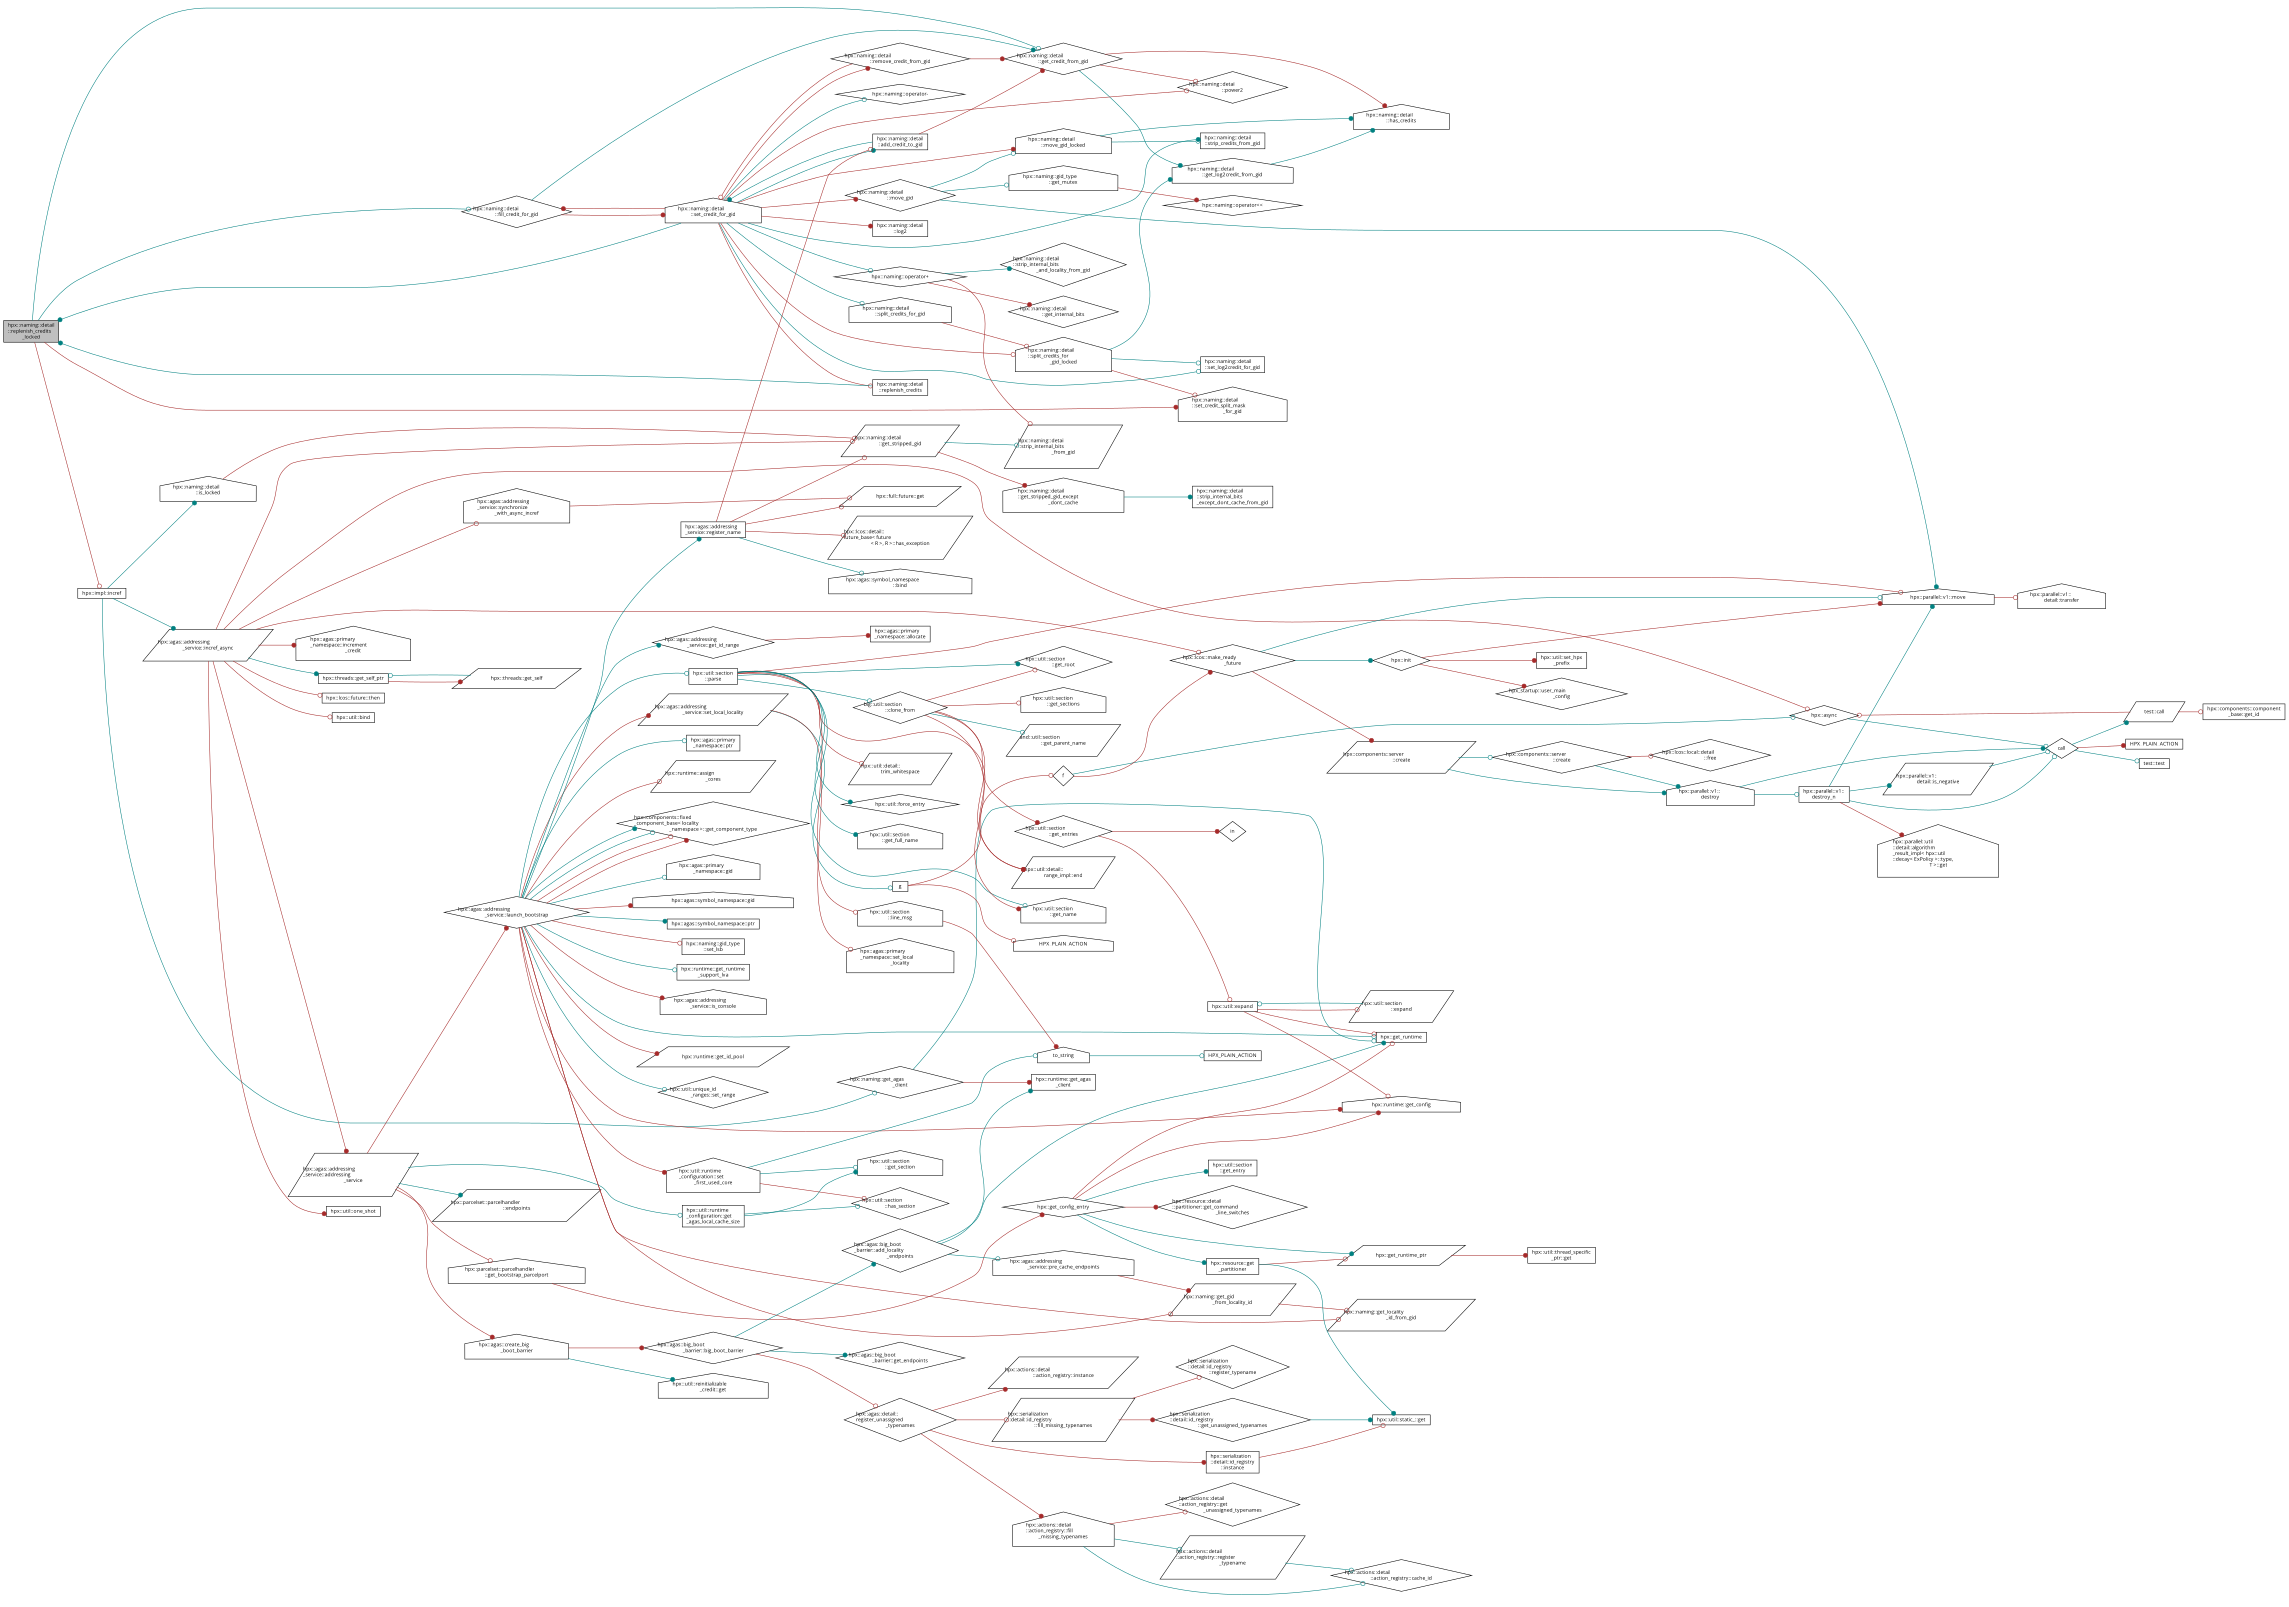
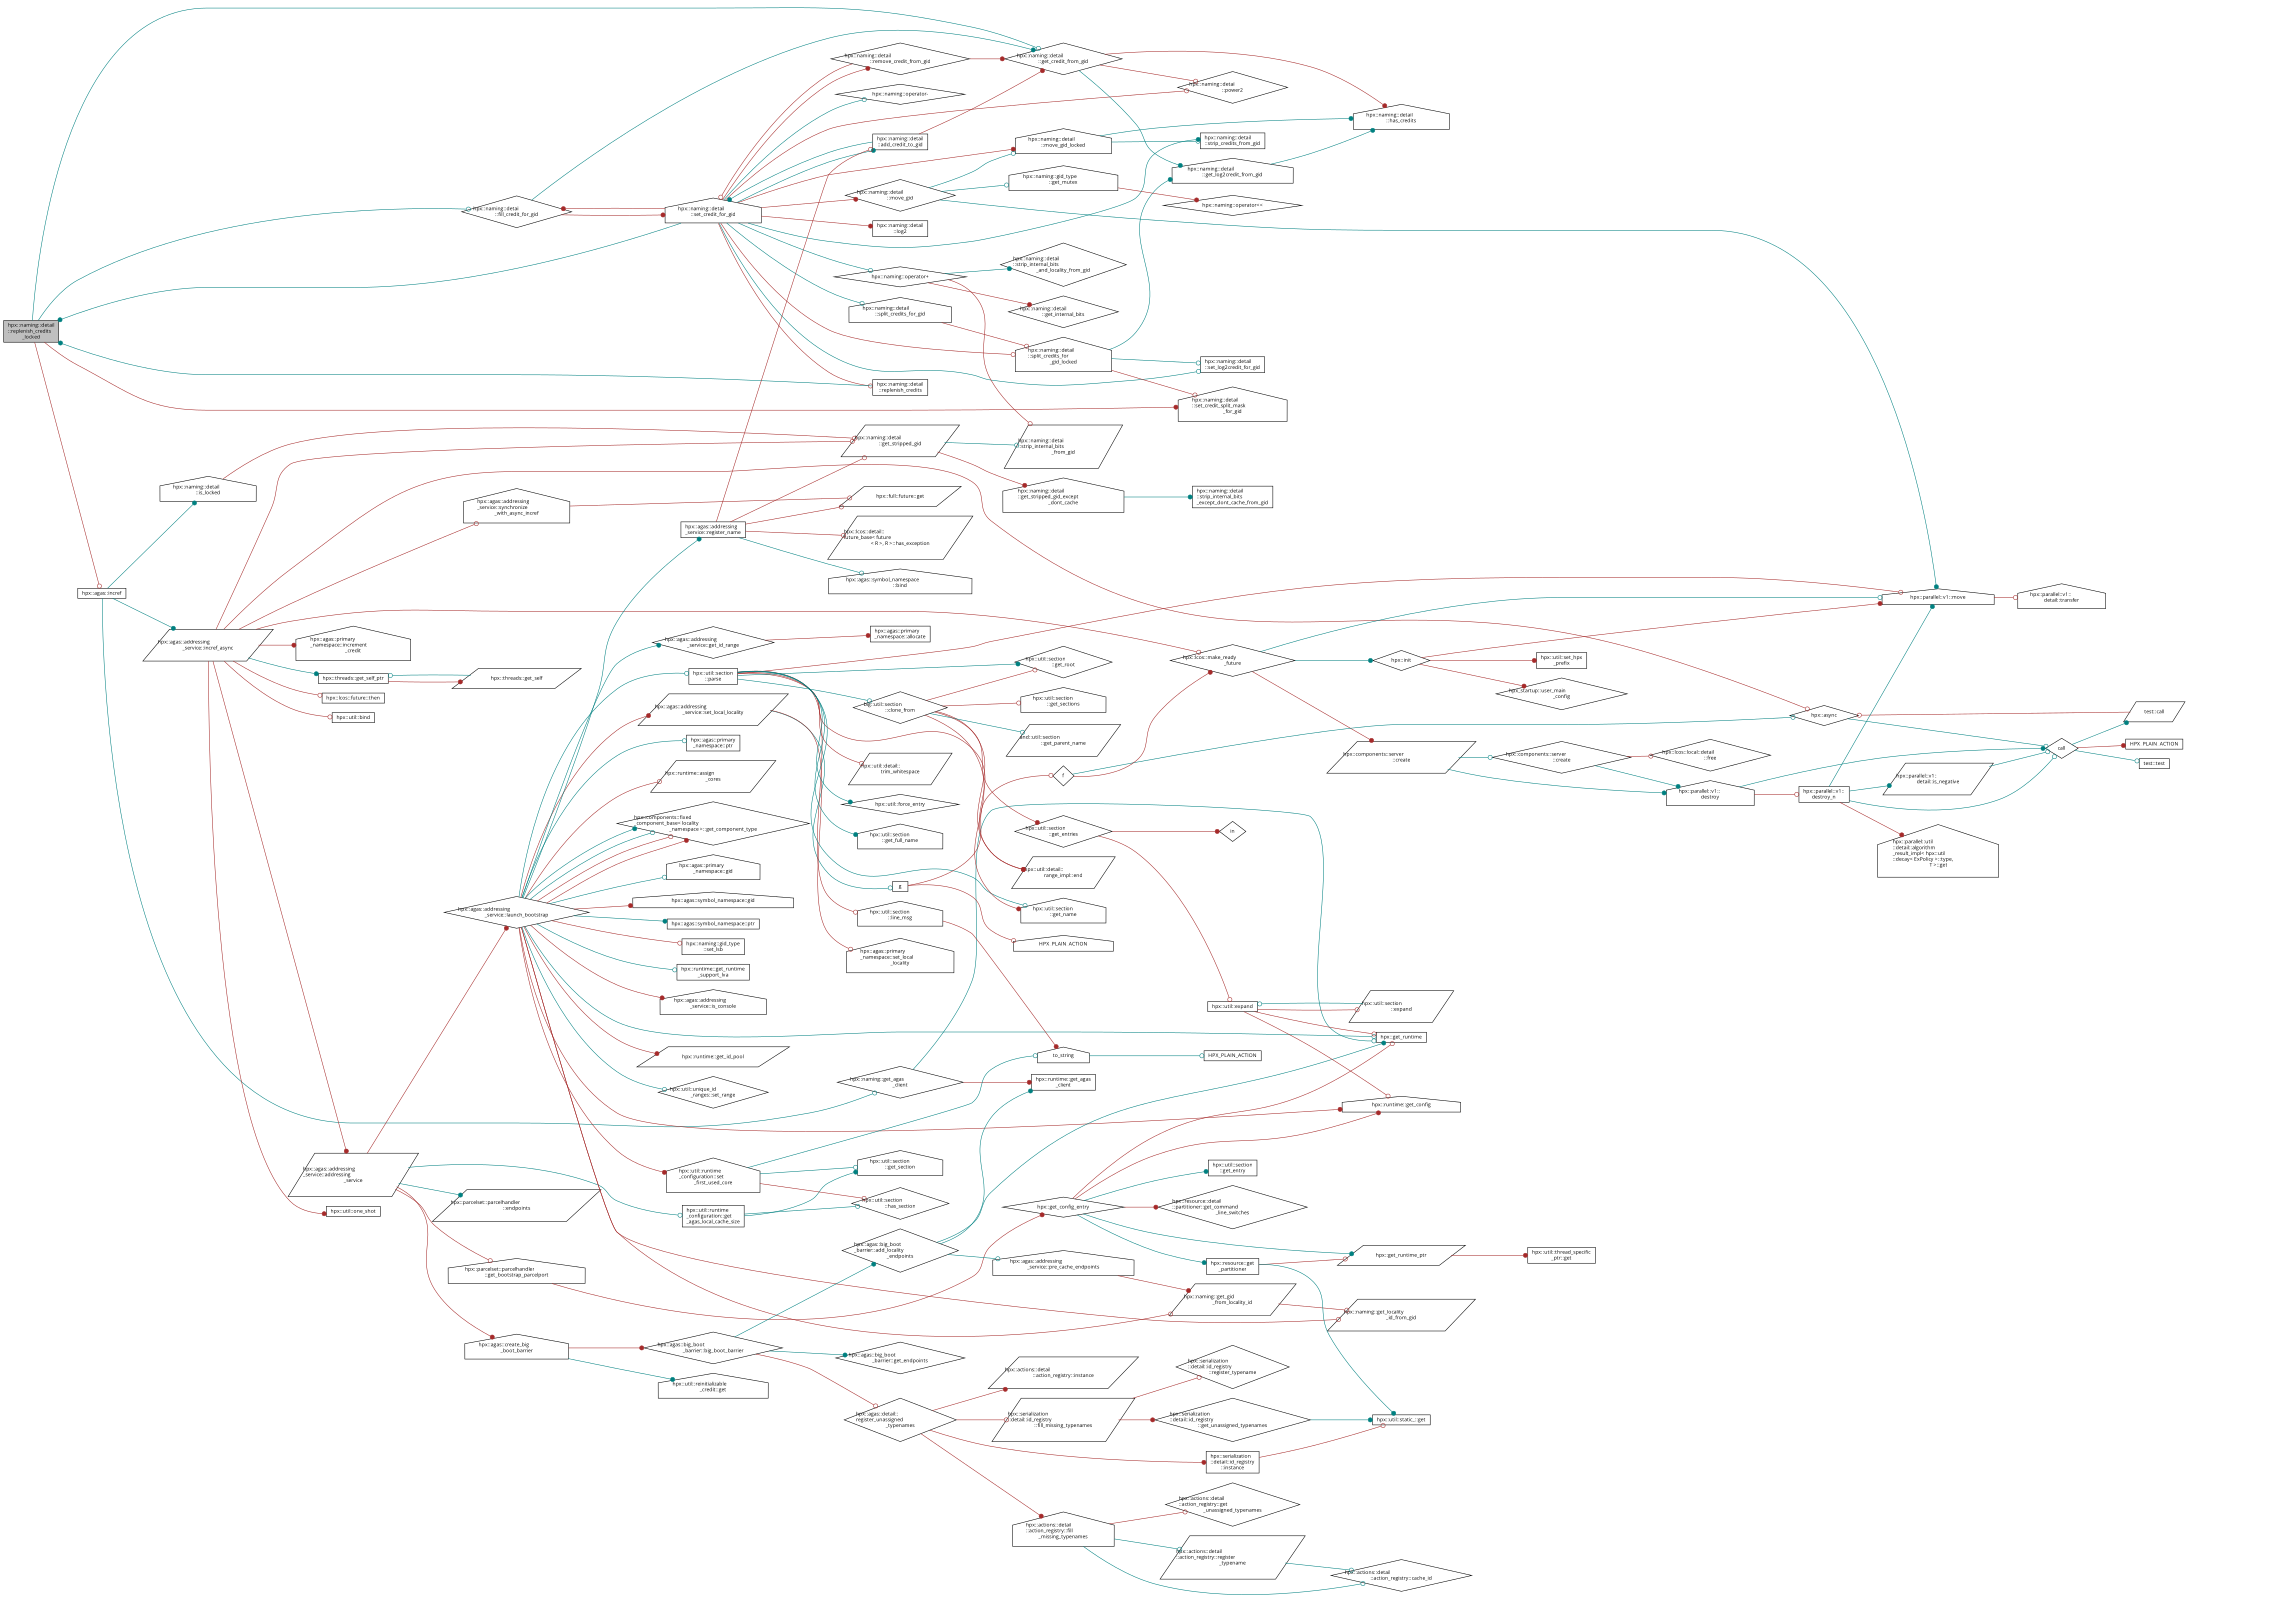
(102, 593) -> (102, 593)
(2244, 712) -> none
(1774, 794) -> (1774, 794)
